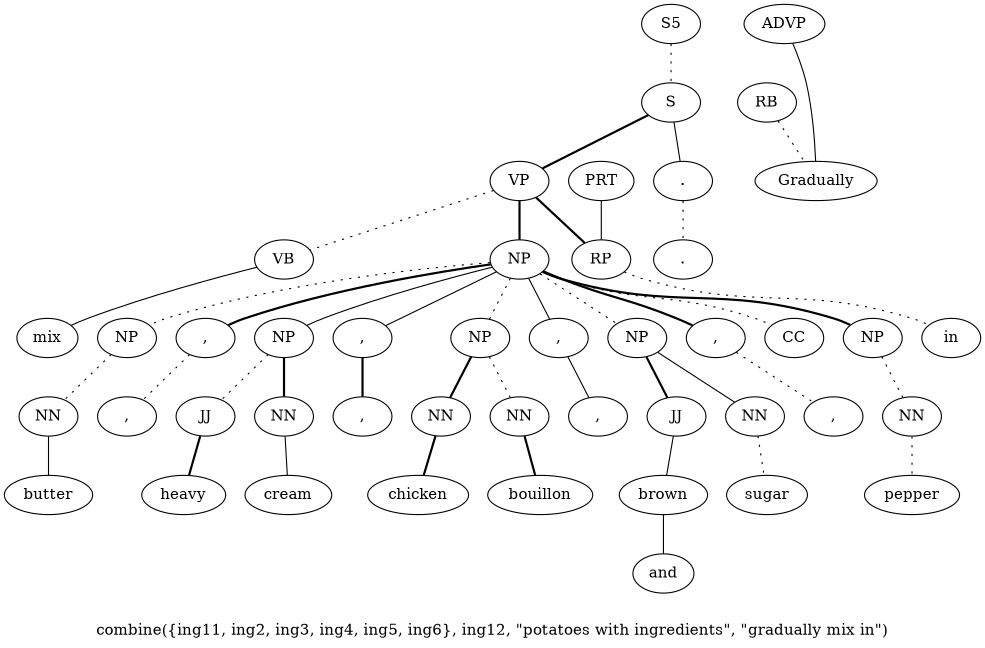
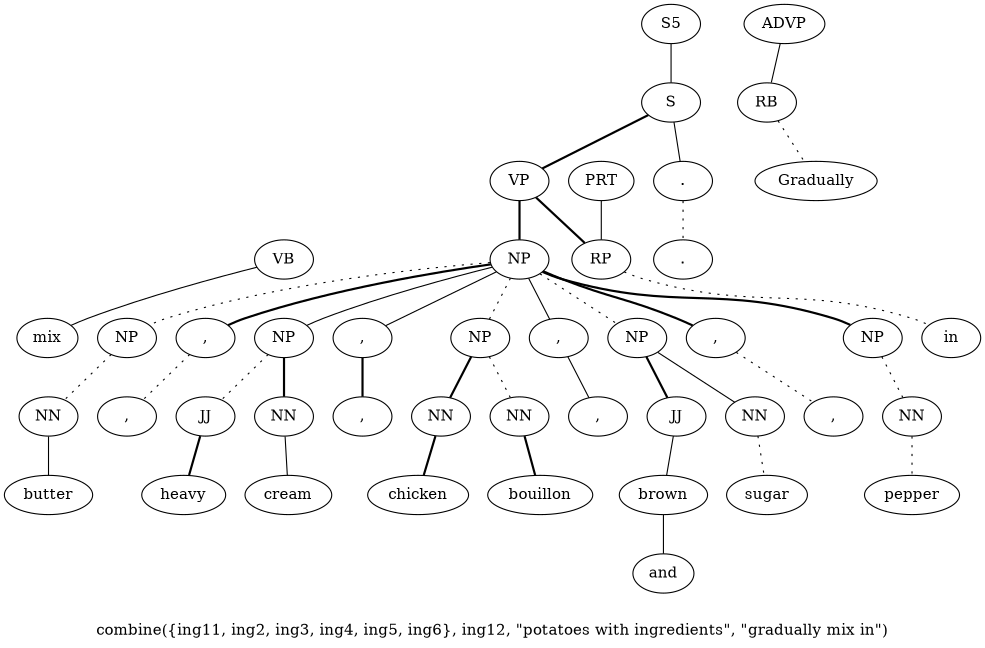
(671, 63) -> (671, 63)
(810, 101) -> (776, 63)
(402, 220) -> none
(794, 338) -> none
